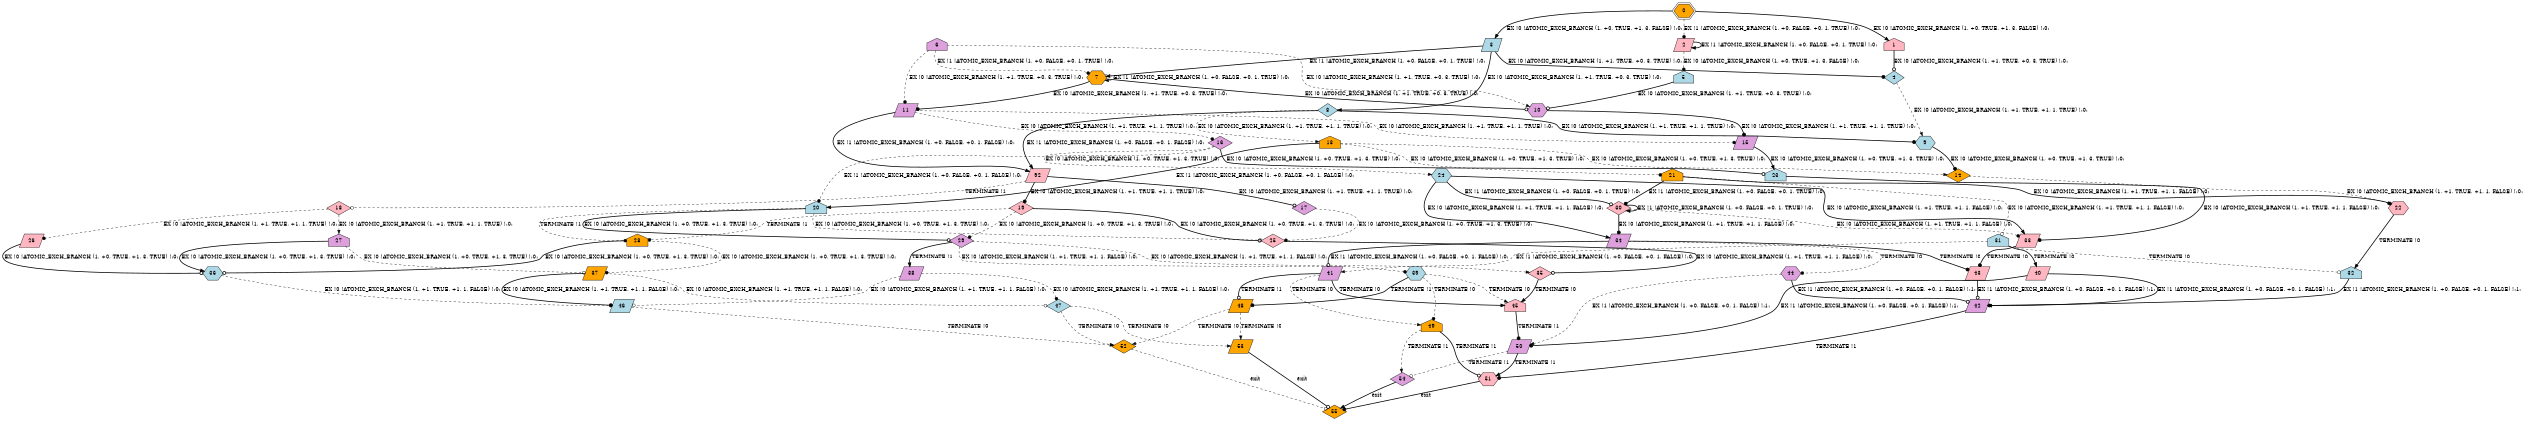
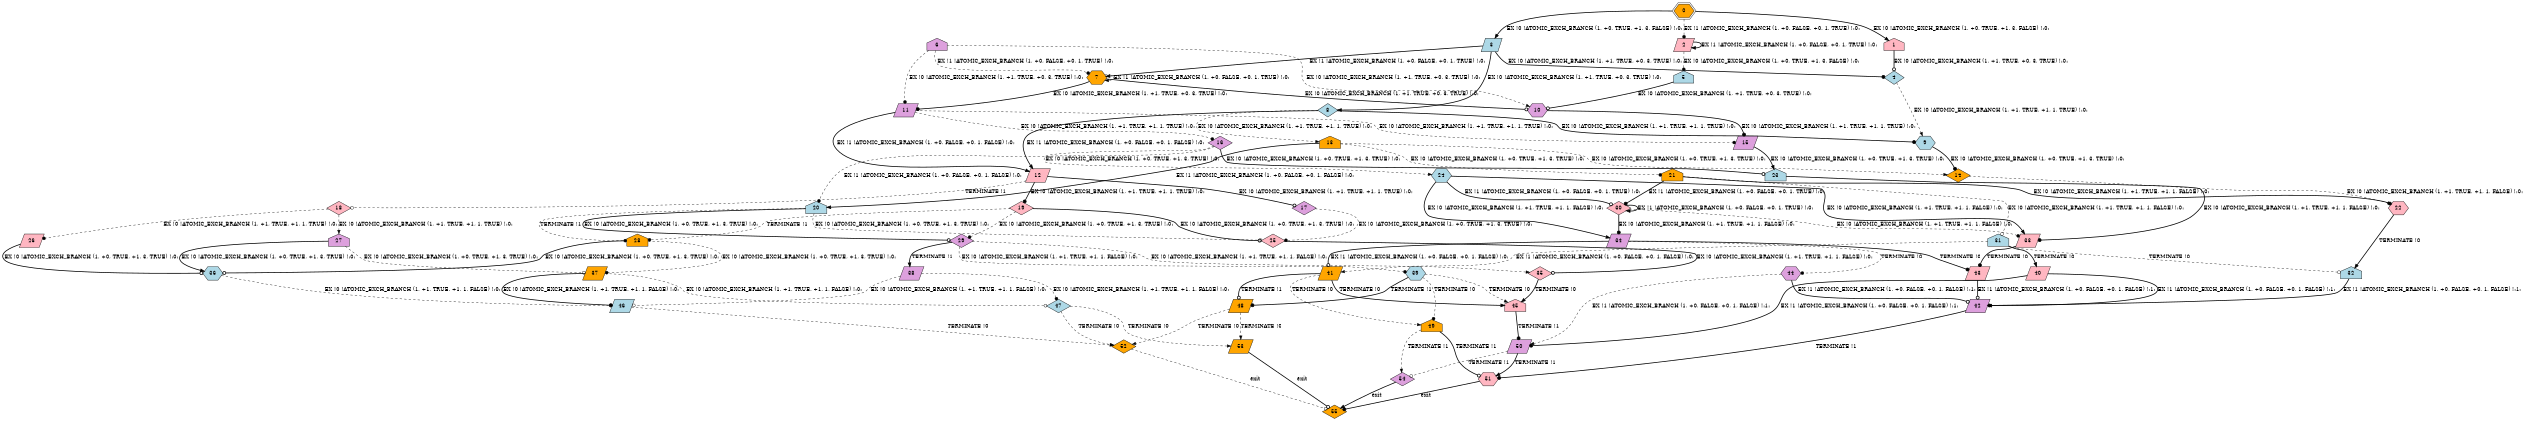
(1038, 176) -> (1038, 176)
(1330, 273) -> (1330, 273)
